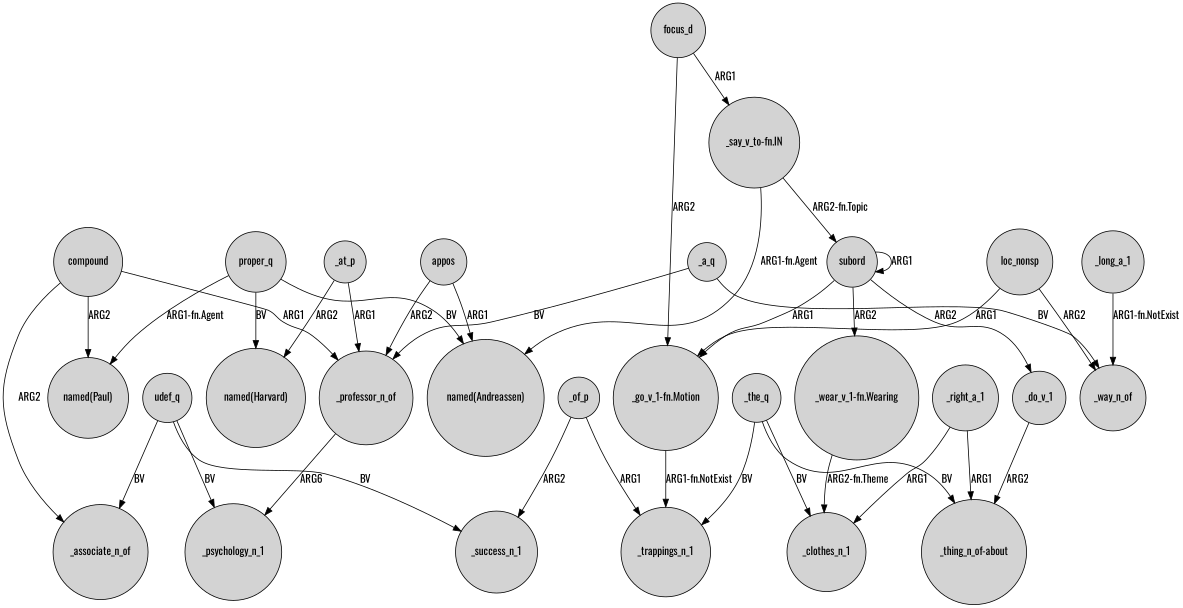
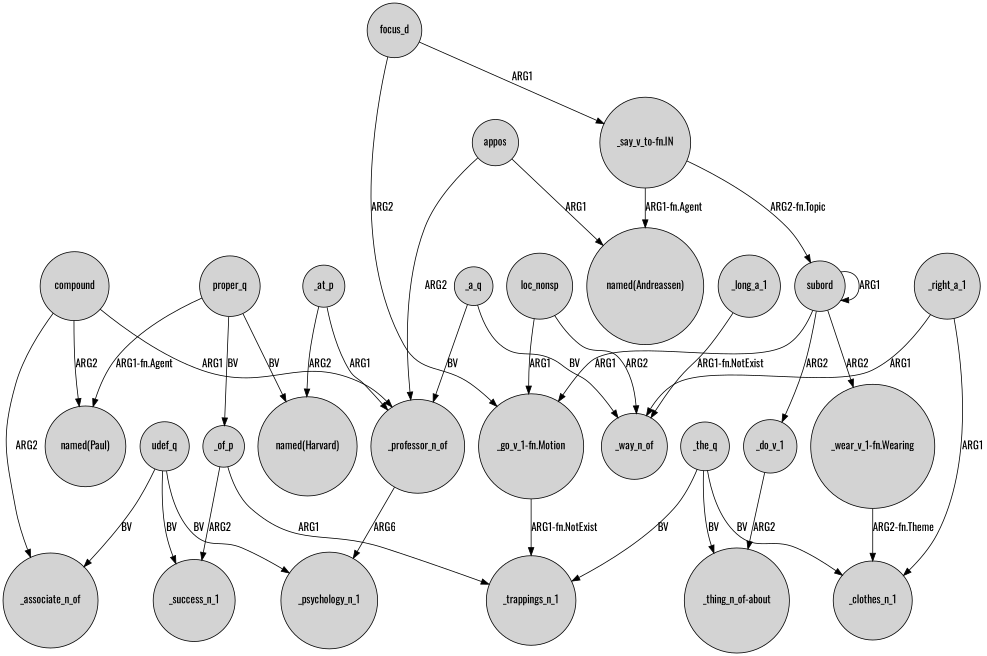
(375, 299) -> (227, 367)
(969, 461) -> (789, 377)
